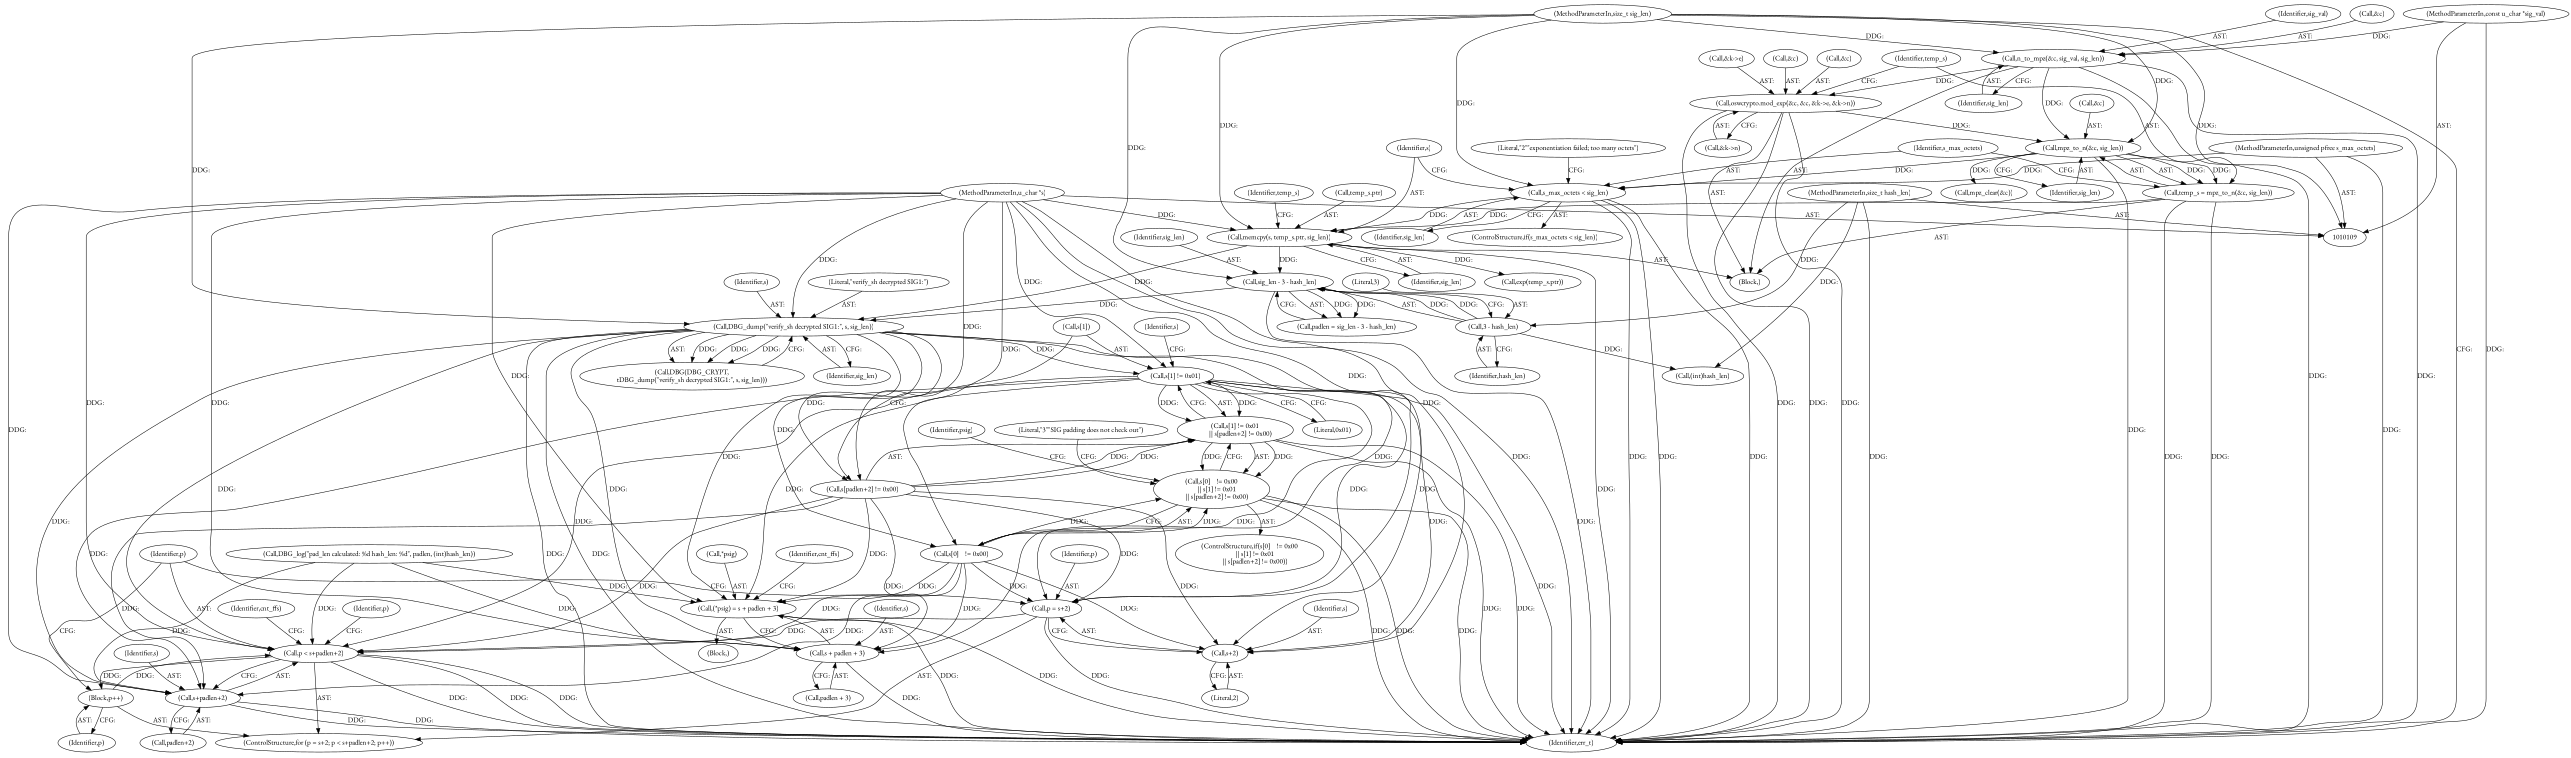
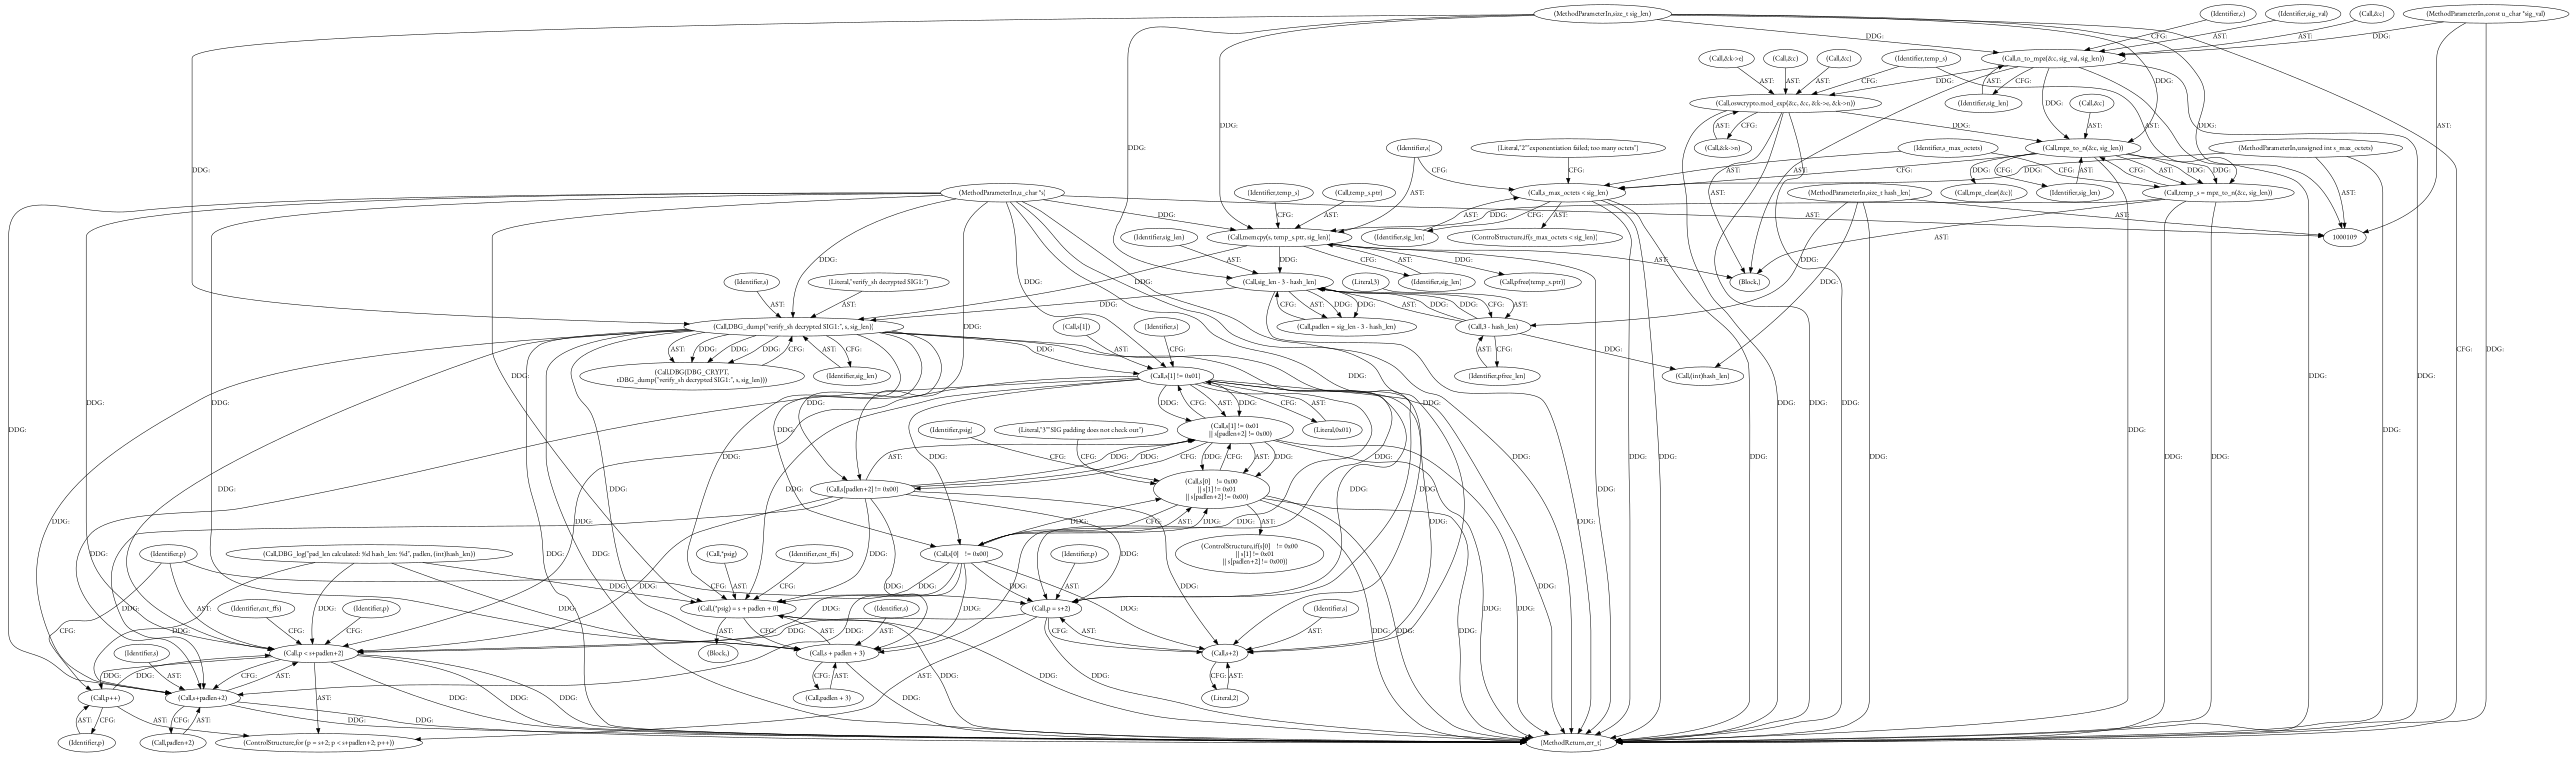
none -> (2228, 14)
(1457, 92) -> none
(2306, 148) -> (2306, 148)
(1905, 170) -> (1905, 170)
(2138, 170) -> (2138, 170)
(1426, 213) -> none
(2345, 237) -> (2345, 237)
(1533, 282) -> (1533, 282)
(1497, 376) -> (1497, 376)
(984, 378) -> (957, 402)
(989, 382) -> (1066, 478)
(1320, 403) -> (1320, 403)
(738, 609) -> (738, 609)
(106, 698) -> (106, 698)
(1571, 743) -> (1571, 743)
